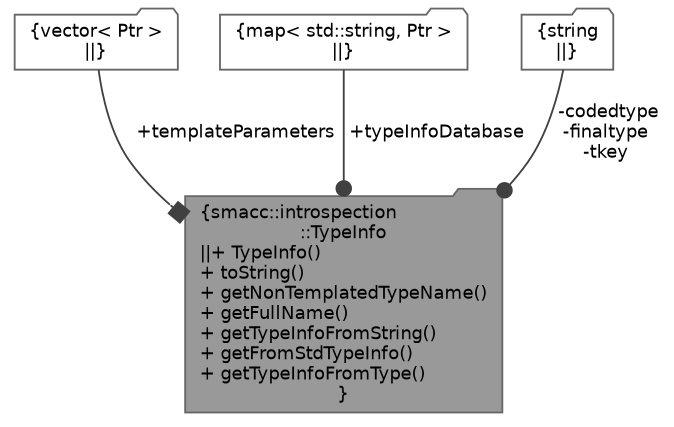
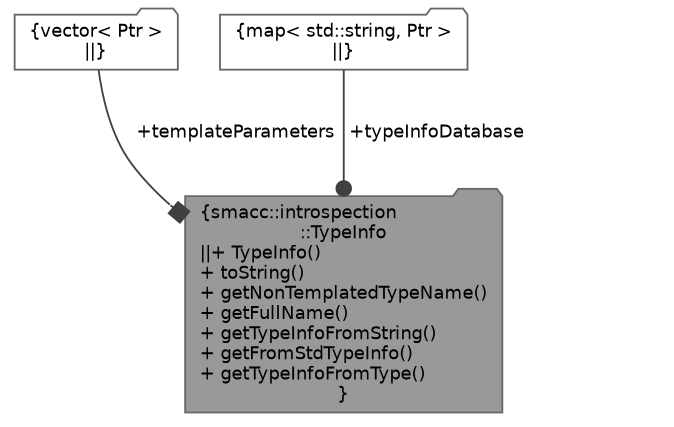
(567, 42) -> none
